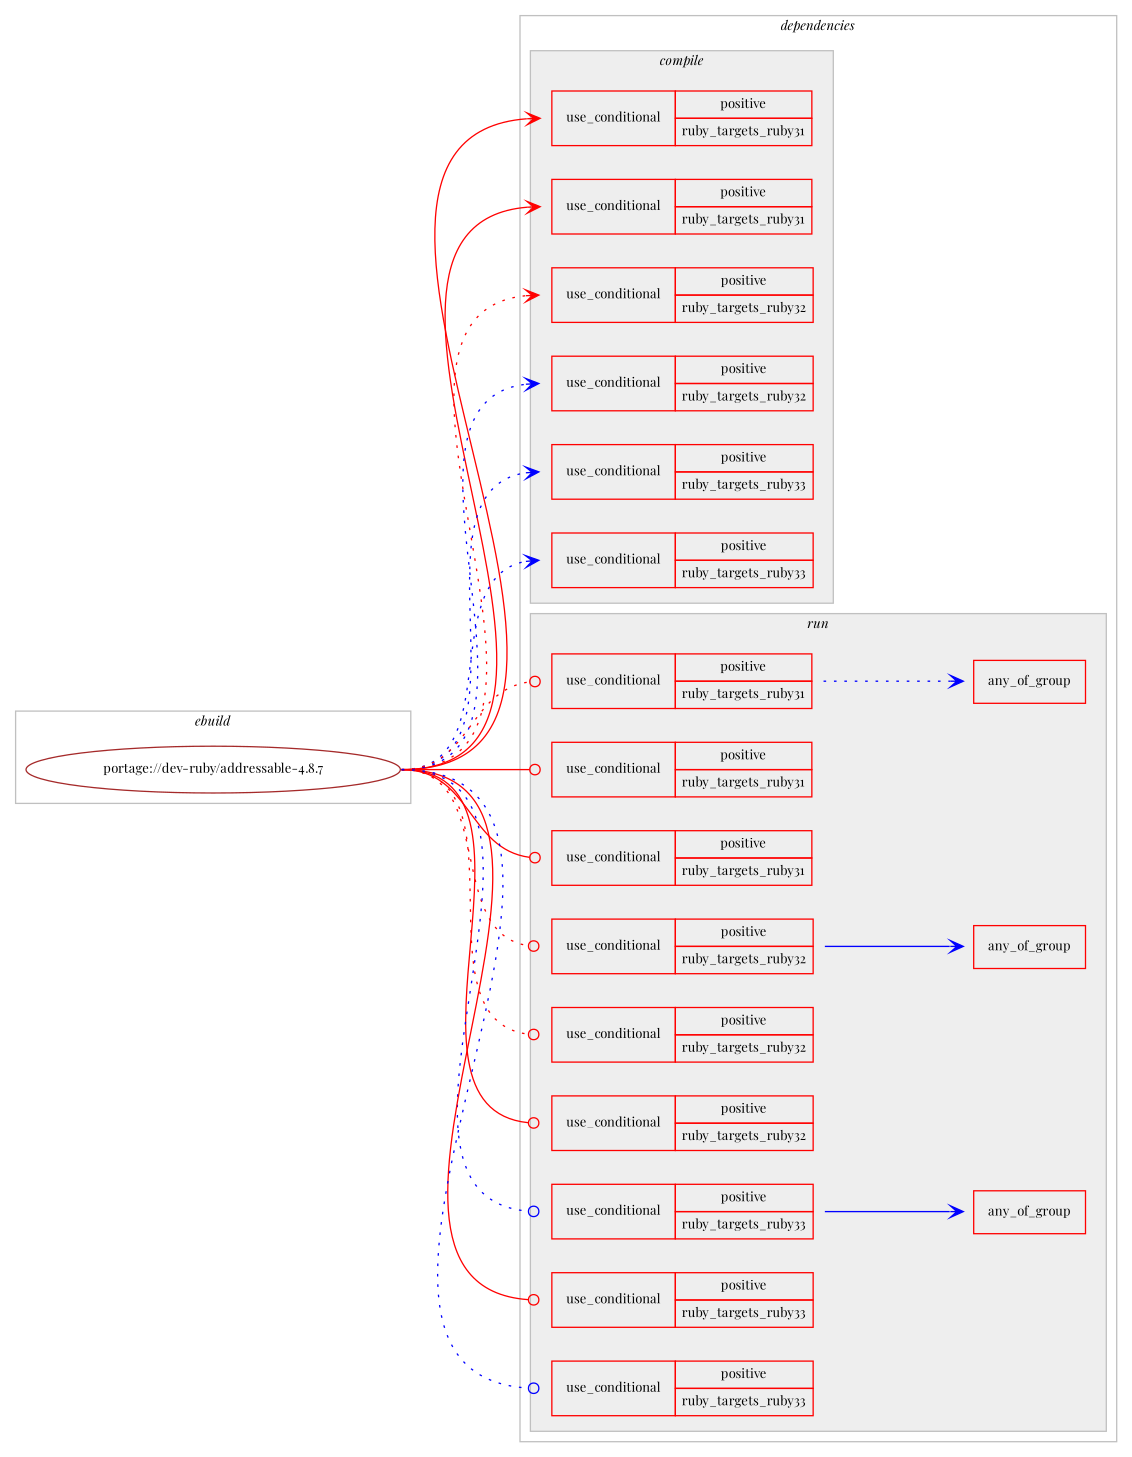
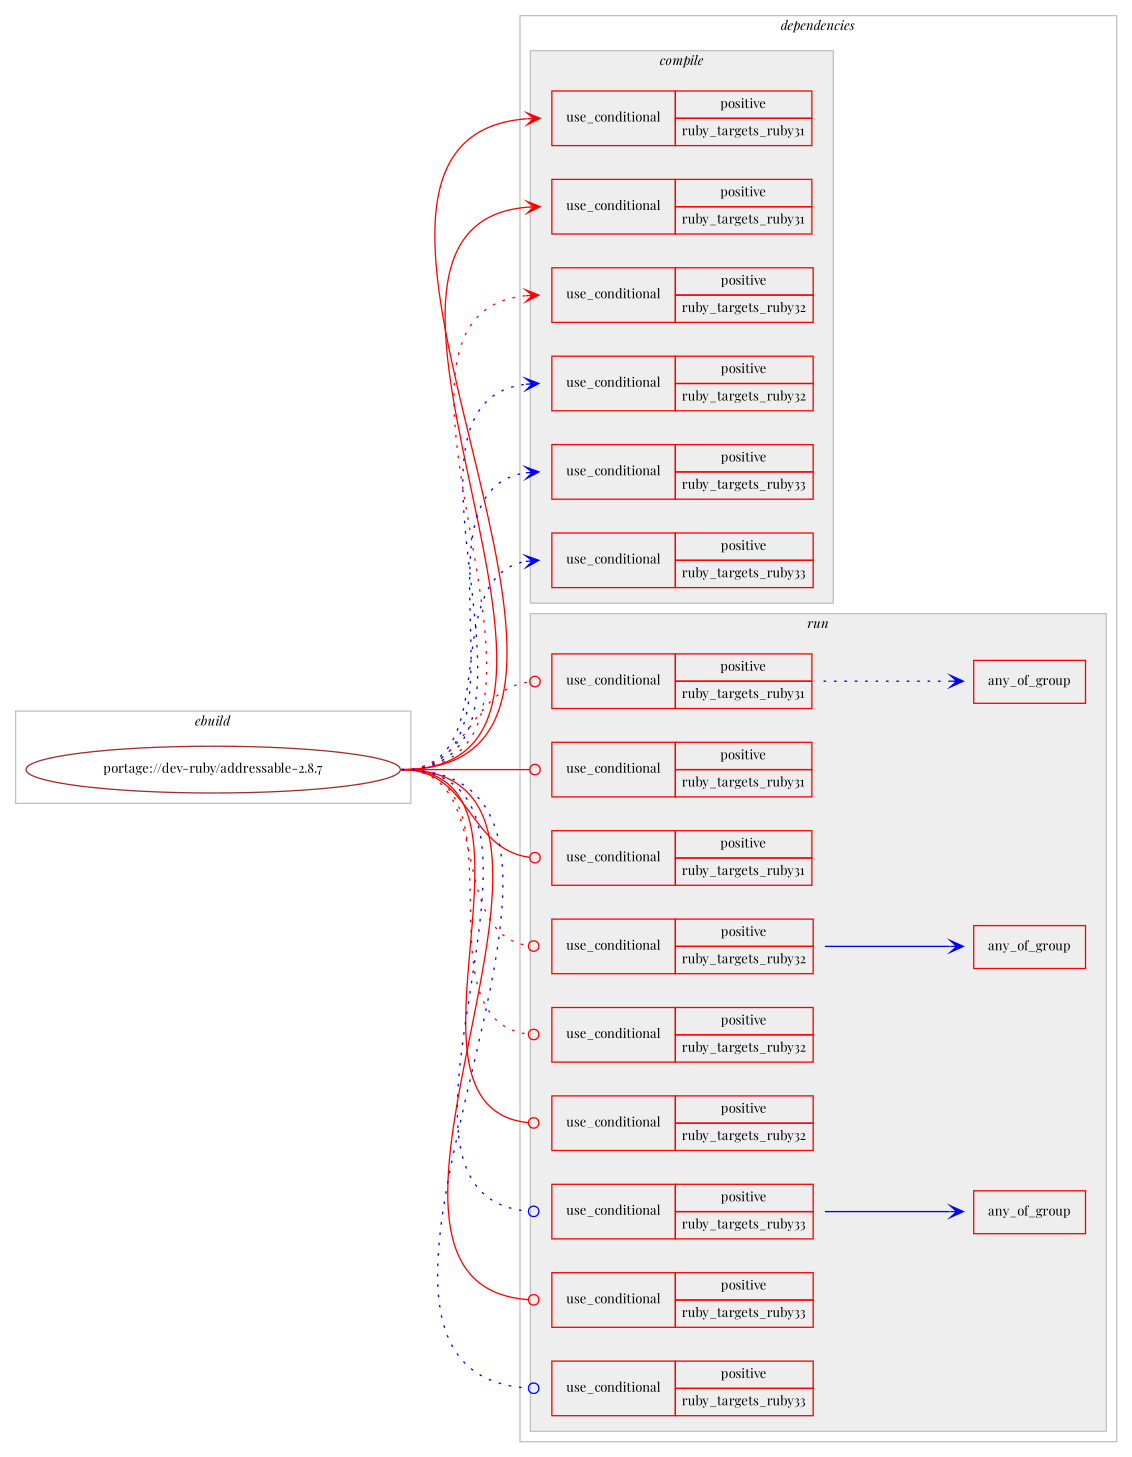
(213, 770) -> (213, 770)
